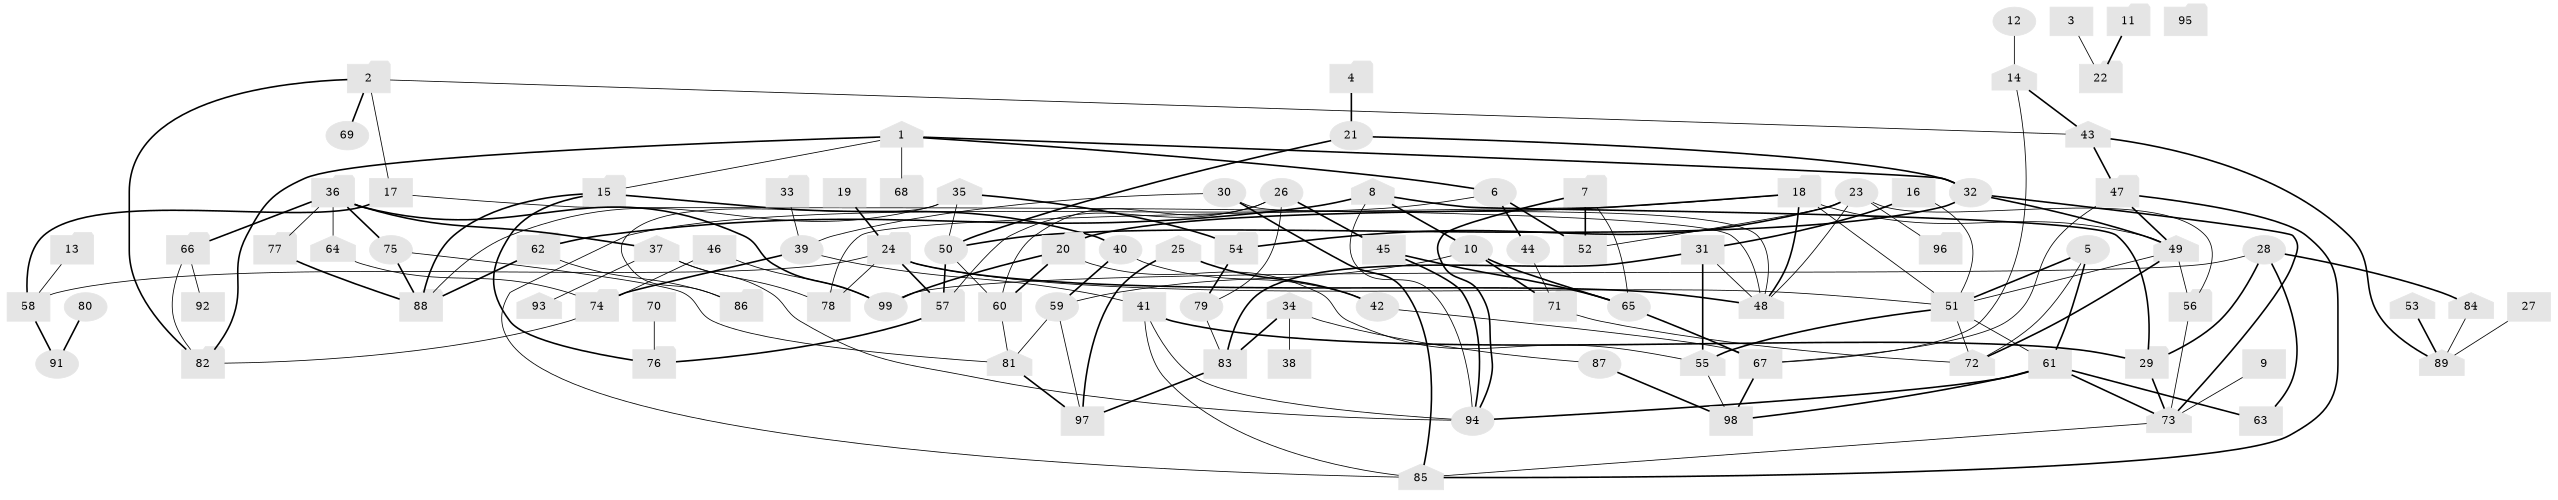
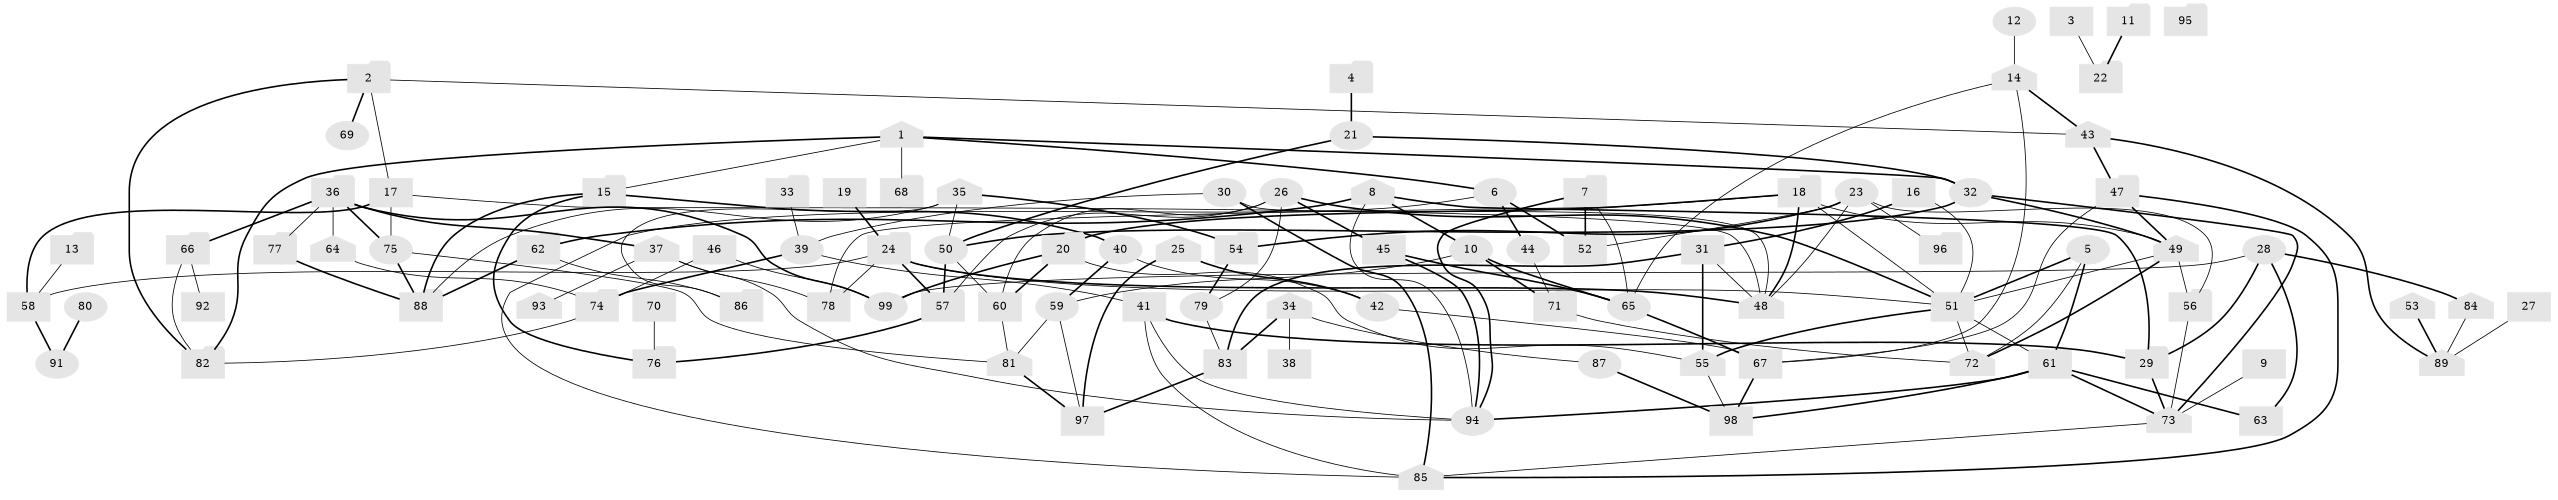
none -> (1801, 150)
none -> (1622, 216)
none -> (391, 221)
